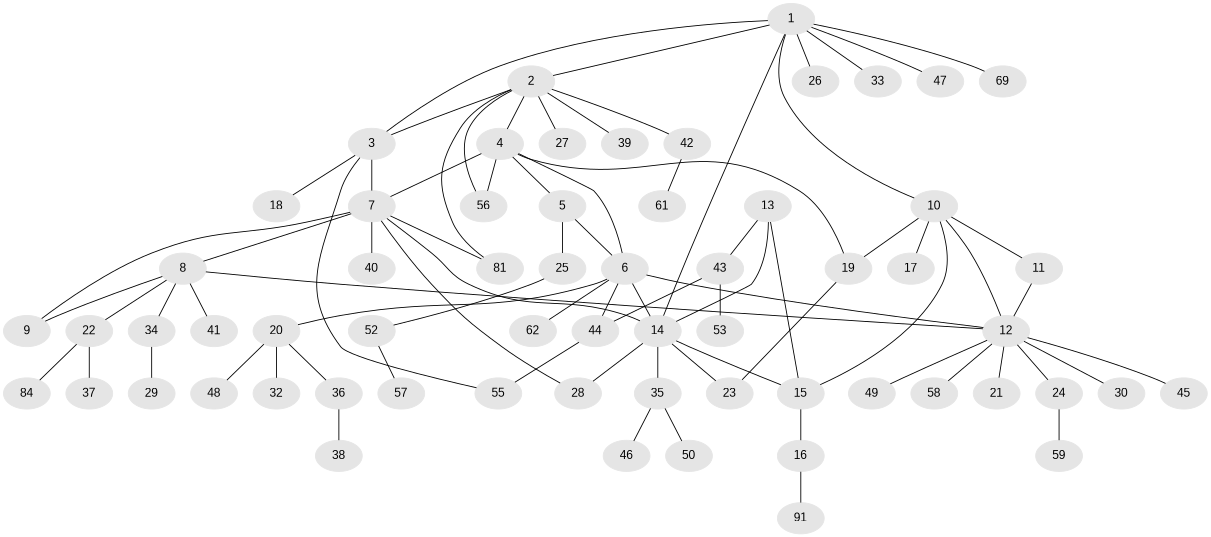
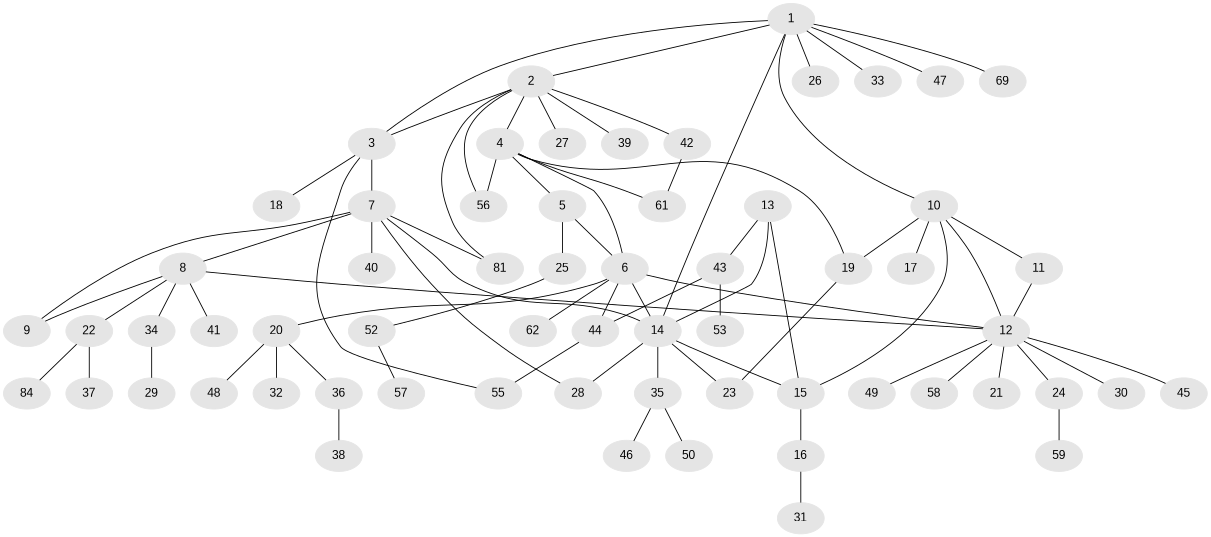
(436, 175) -> (580, 176)
(801, 518) -> (801, 518)
